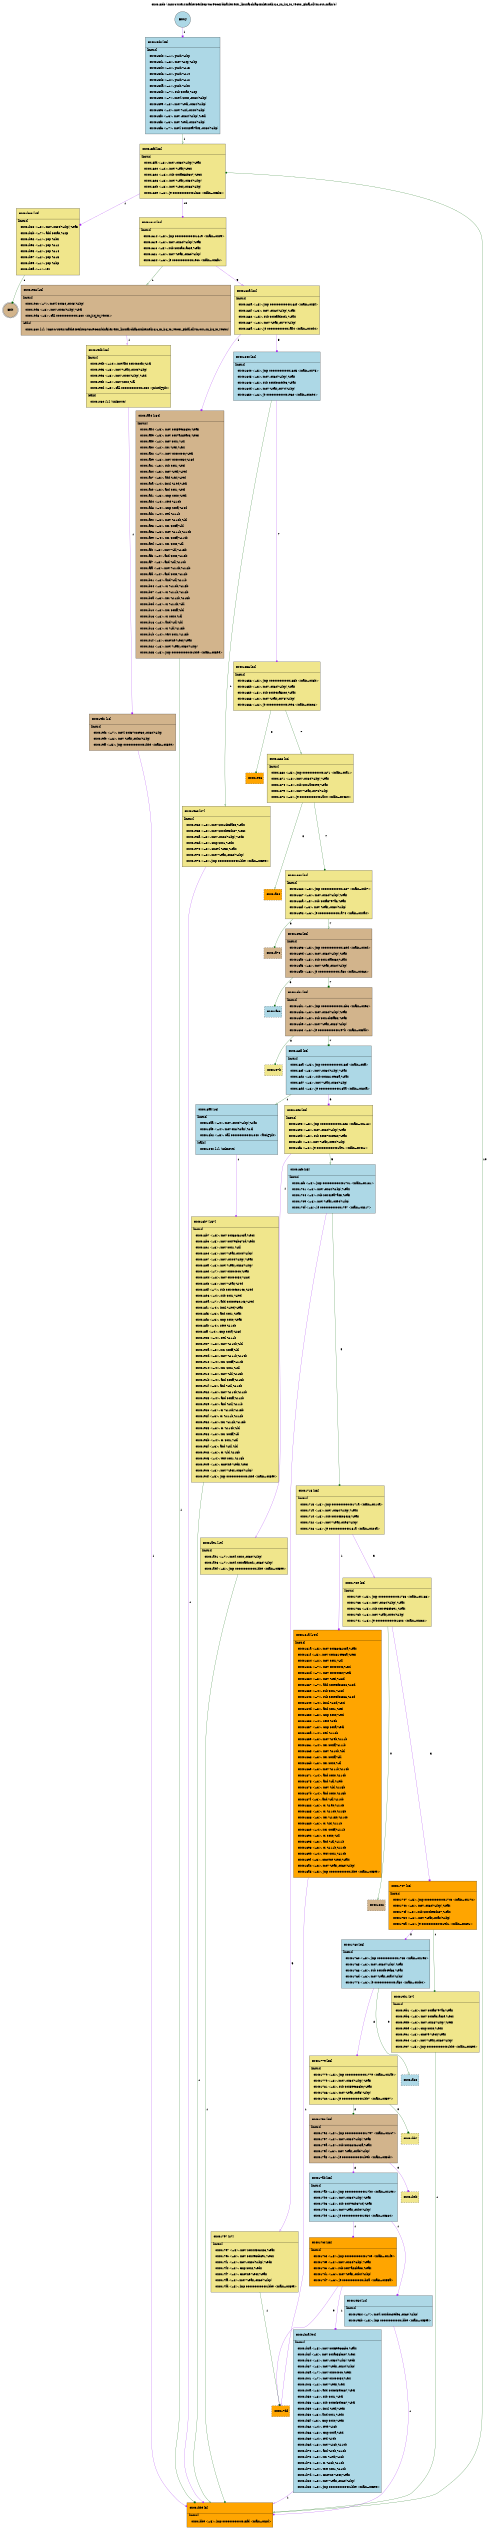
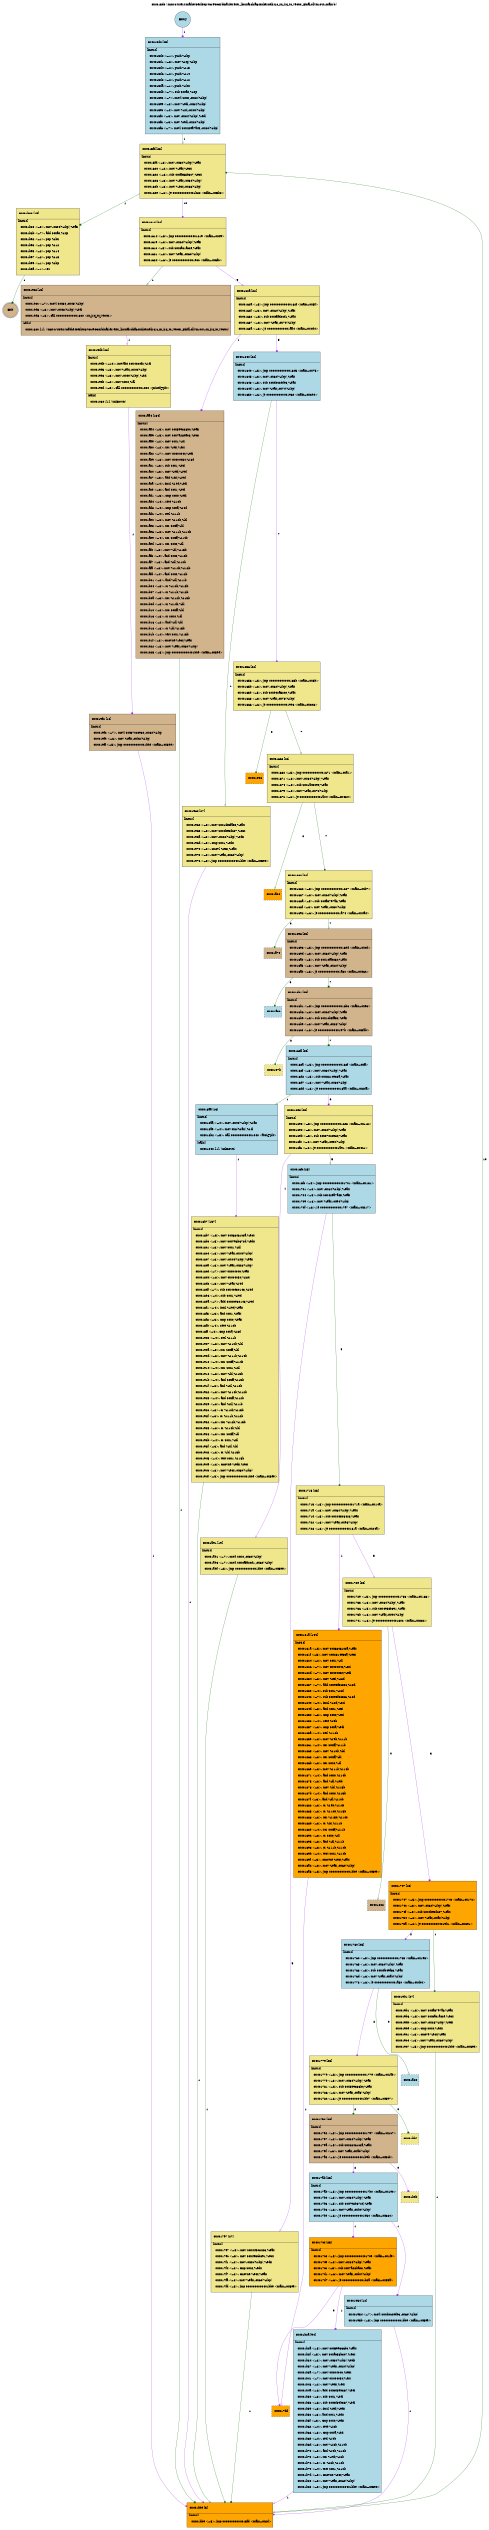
(111, 209) -> (111, 209)
(270, 2348) -> (241, 2396)
